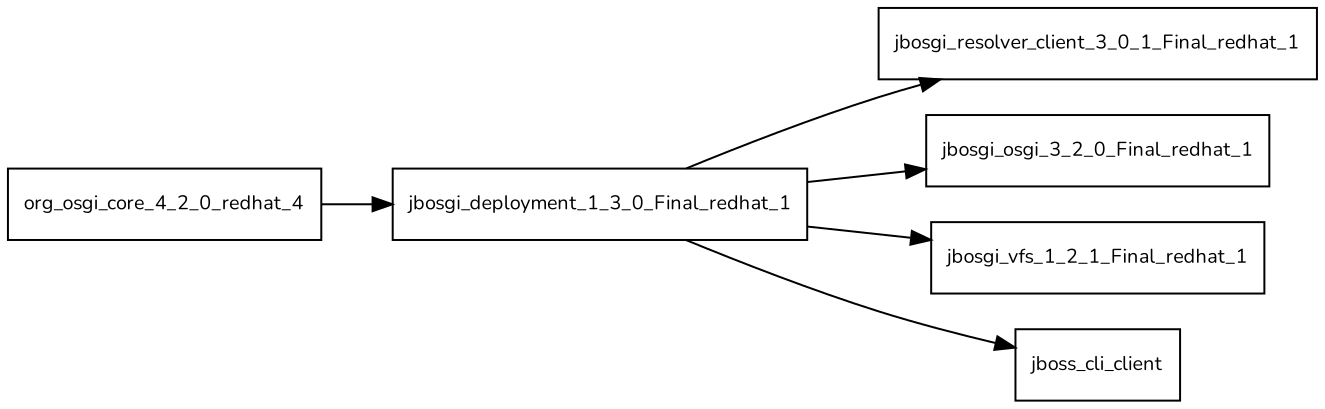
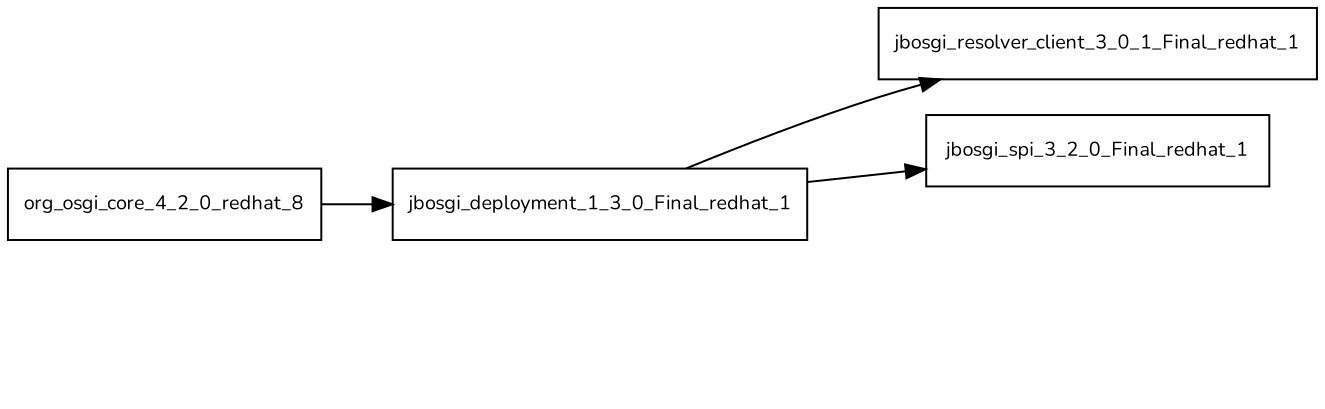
(1098, 151) -> (1098, 151)
(165, 204) -> (165, 204)
(1098, 258) -> none
(1098, 365) -> none
